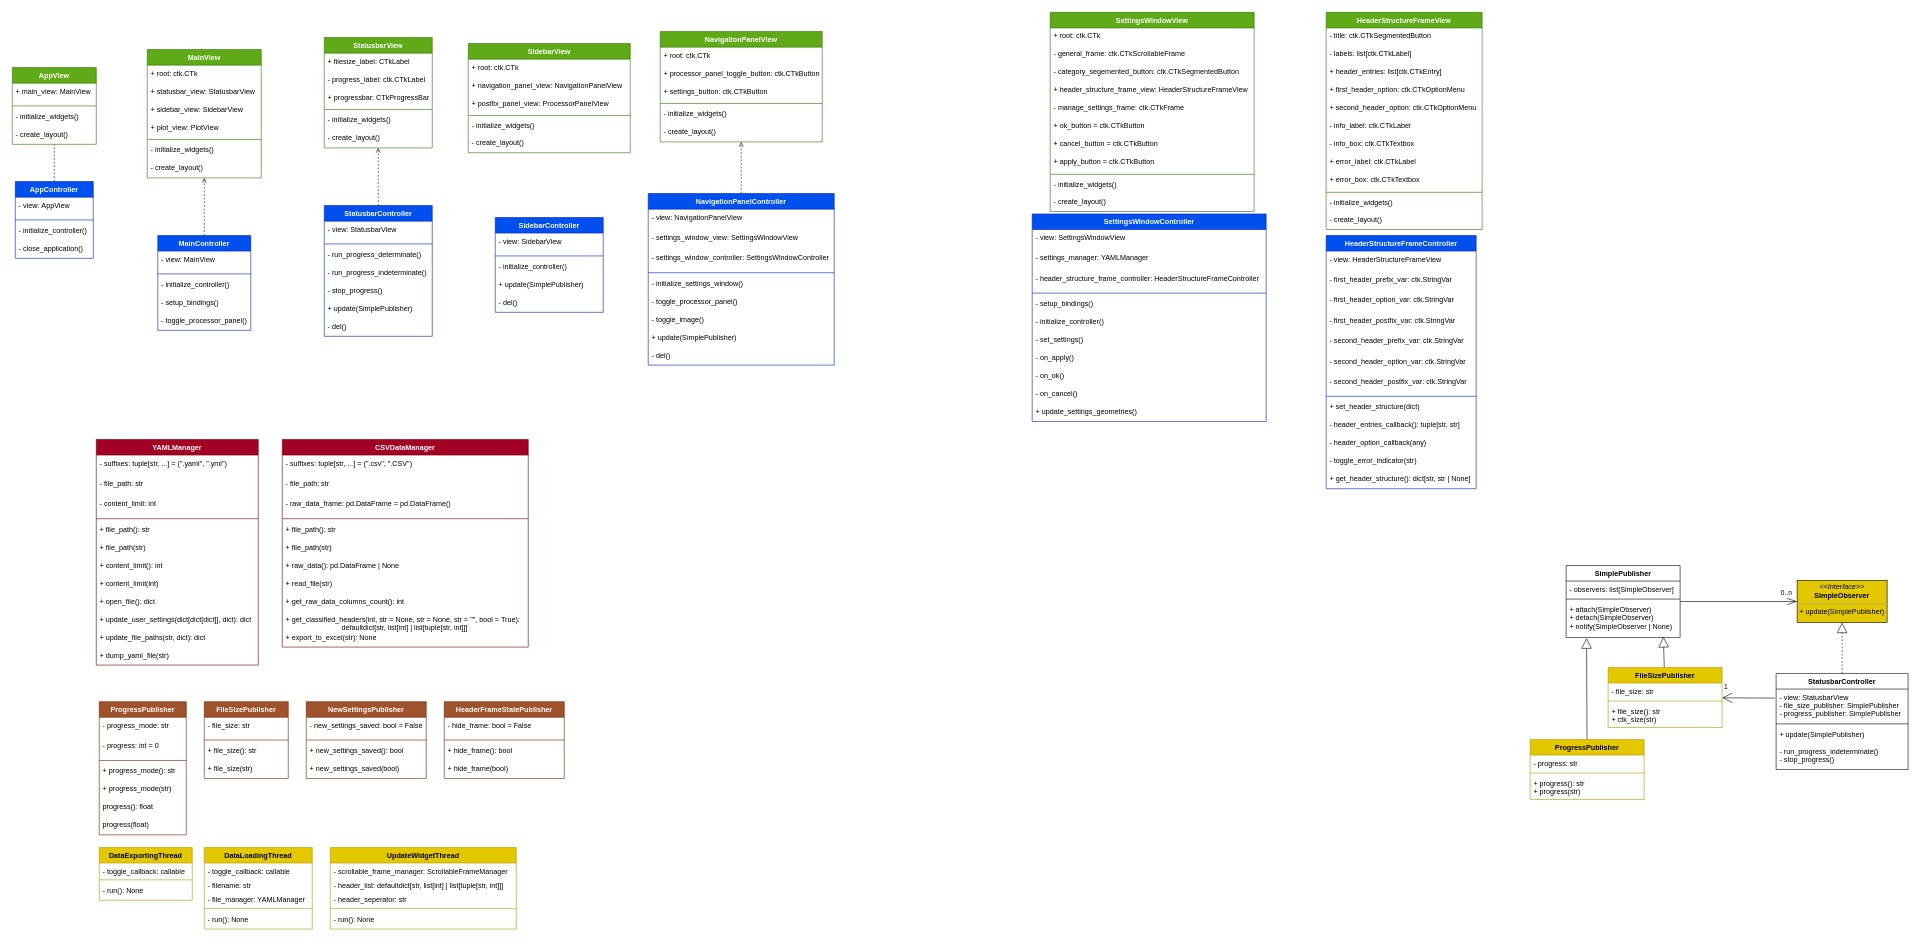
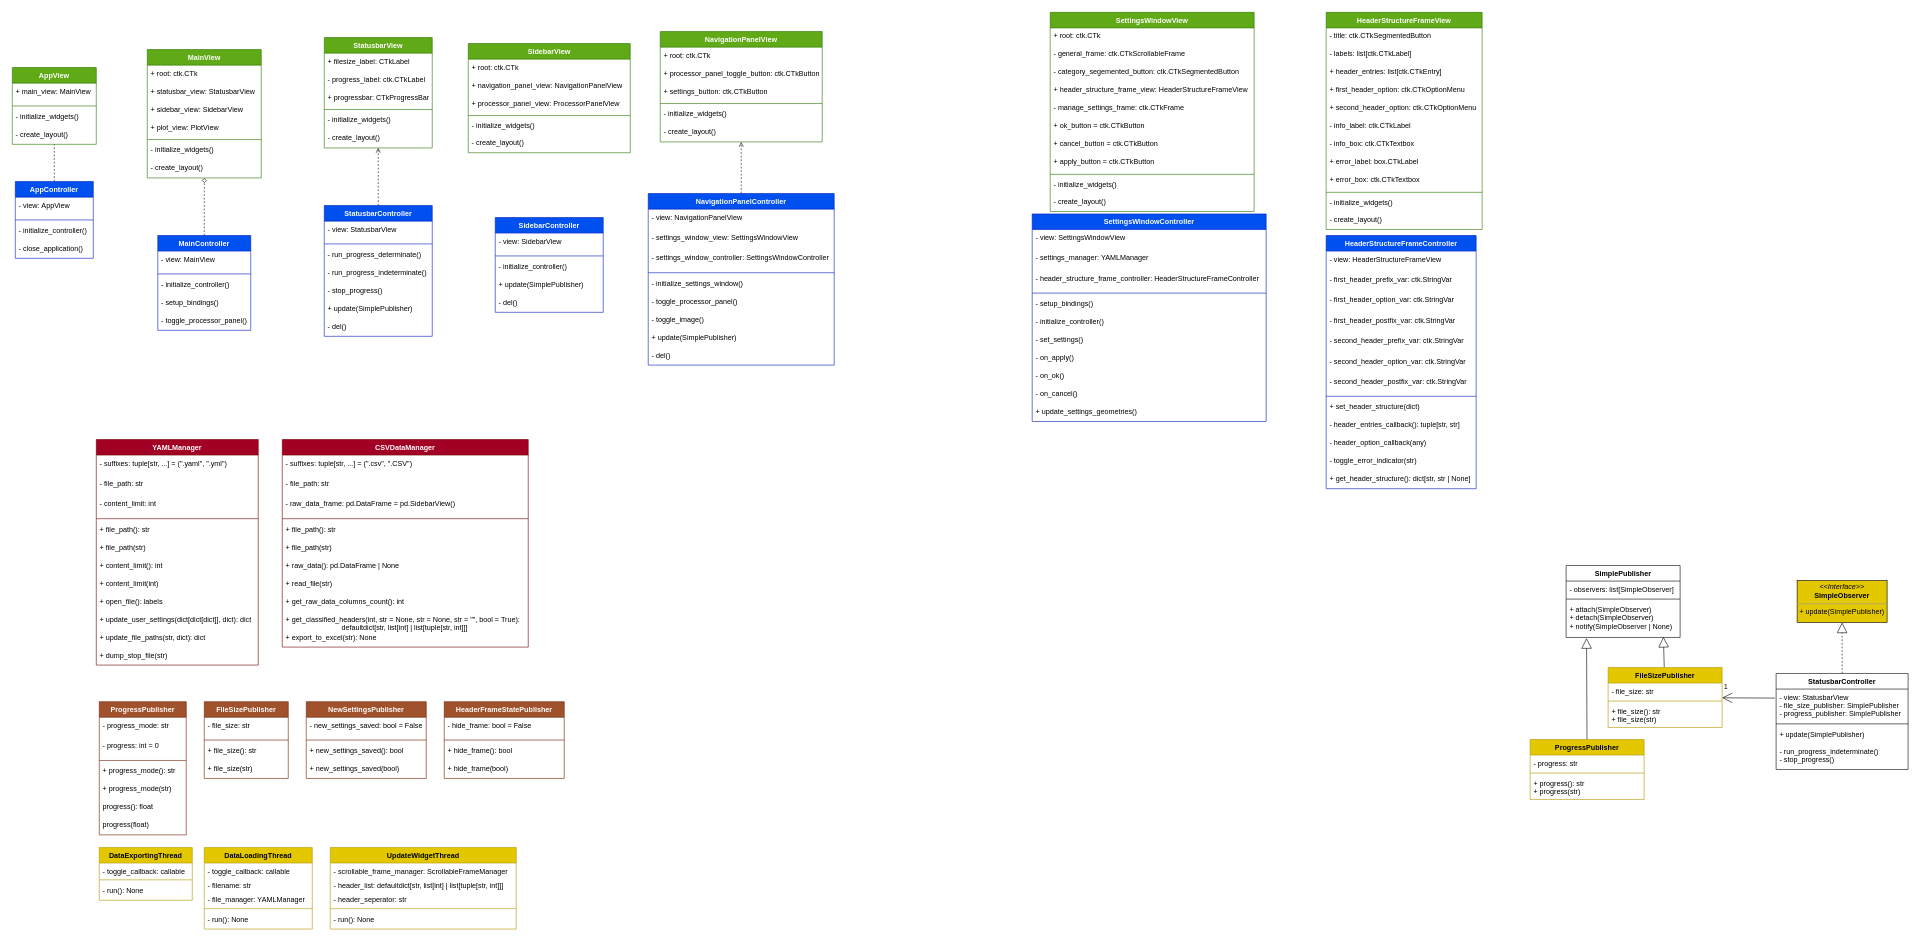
(547, 103) -> (552, 103)
(1378, 162) -> (1378, 162)
(204, 182) -> (204, 184)
(375, 504) -> (377, 504)
(134, 601) -> (137, 601)
(1739, 602) -> none
(139, 655) -> (140, 655)
(1643, 712) -> (1643, 712)
